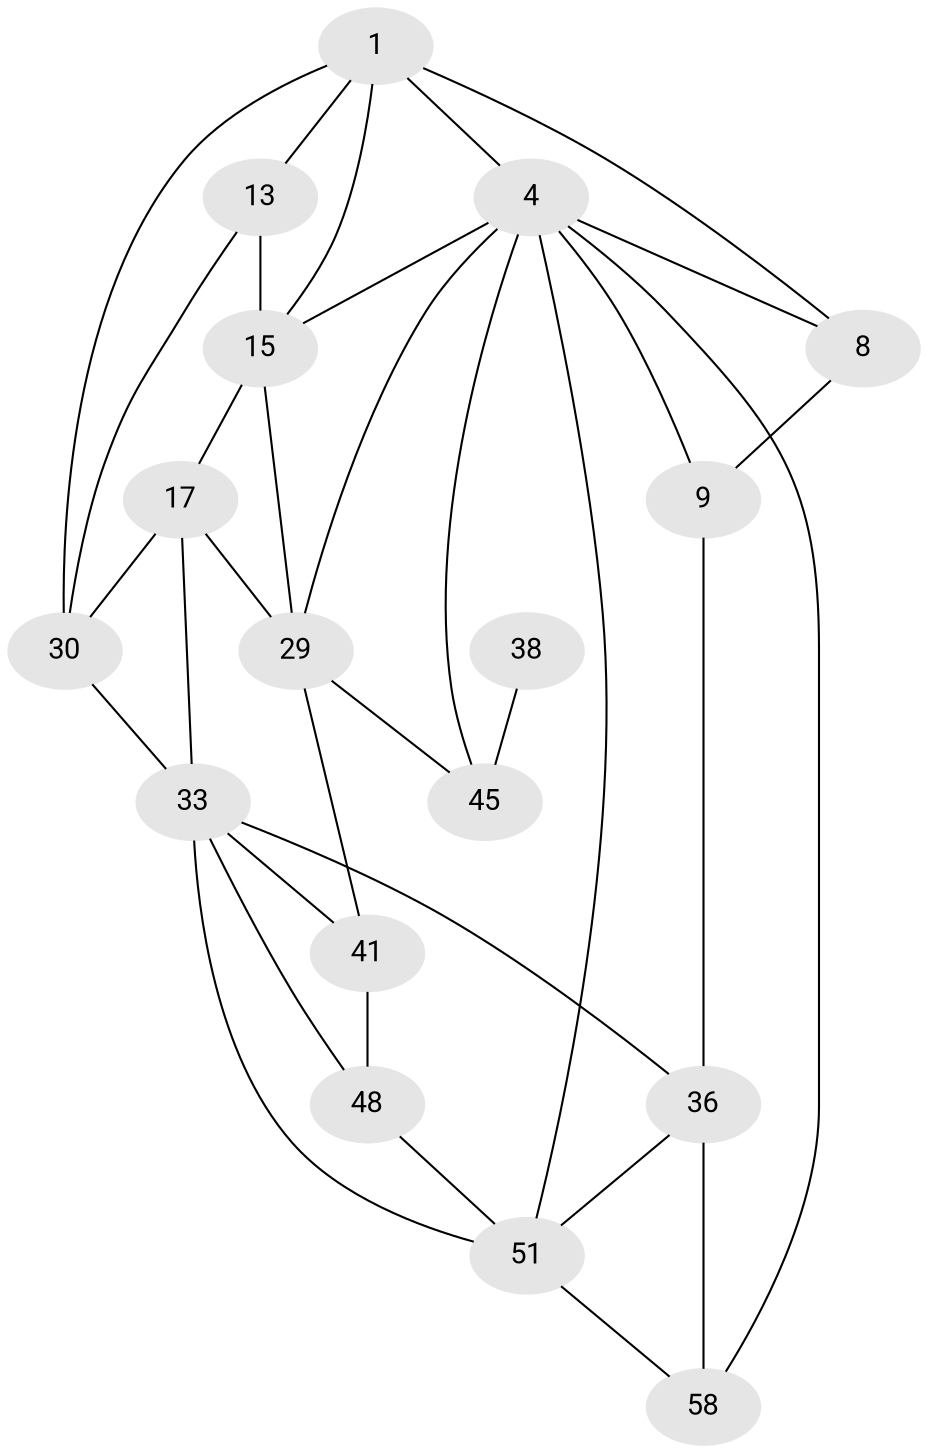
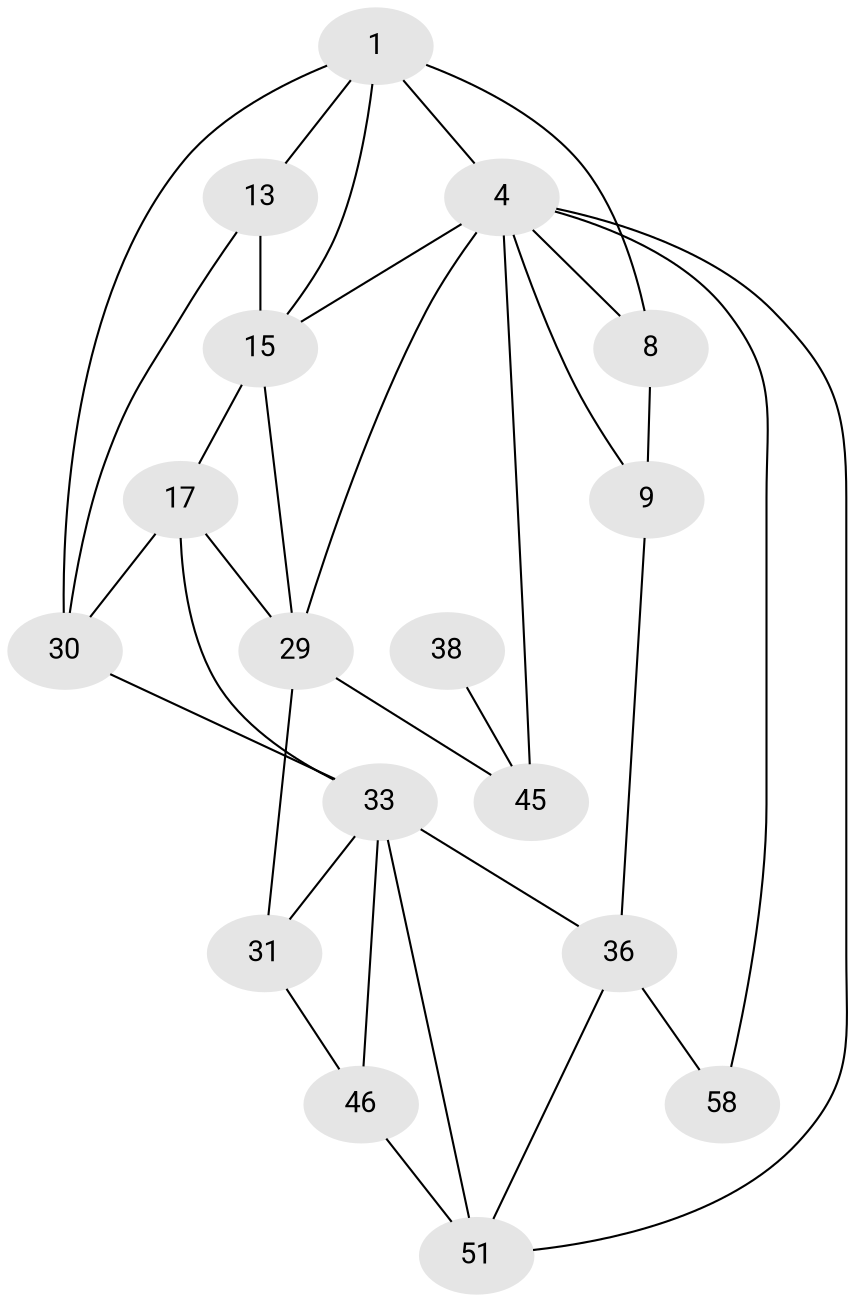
(367, 953) -> (265, 953)
(367, 1105) -> (361, 1105)
(615, 1331) -> none
